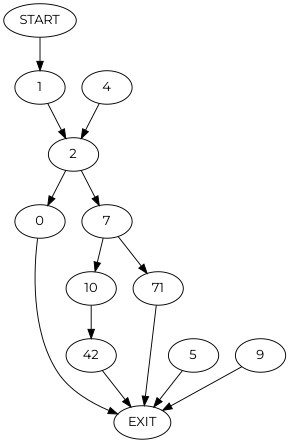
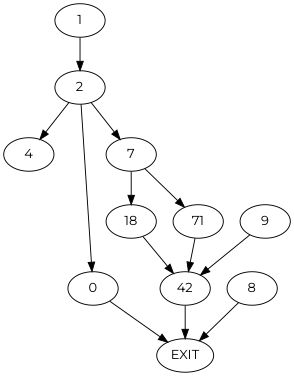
(40, 20) -> none
(92, 117) -> (57, 117)
(91, 288) -> (131, 221)
(151, 351) -> (193, 250)
(194, 355) -> (252, 288)
(206, 386) -> (229, 252)
